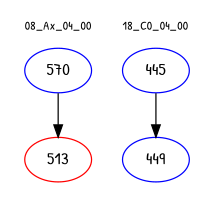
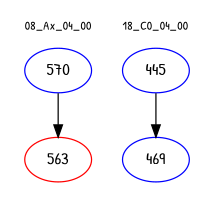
(58, 160) -> (58, 160)
(156, 160) -> (156, 160)
